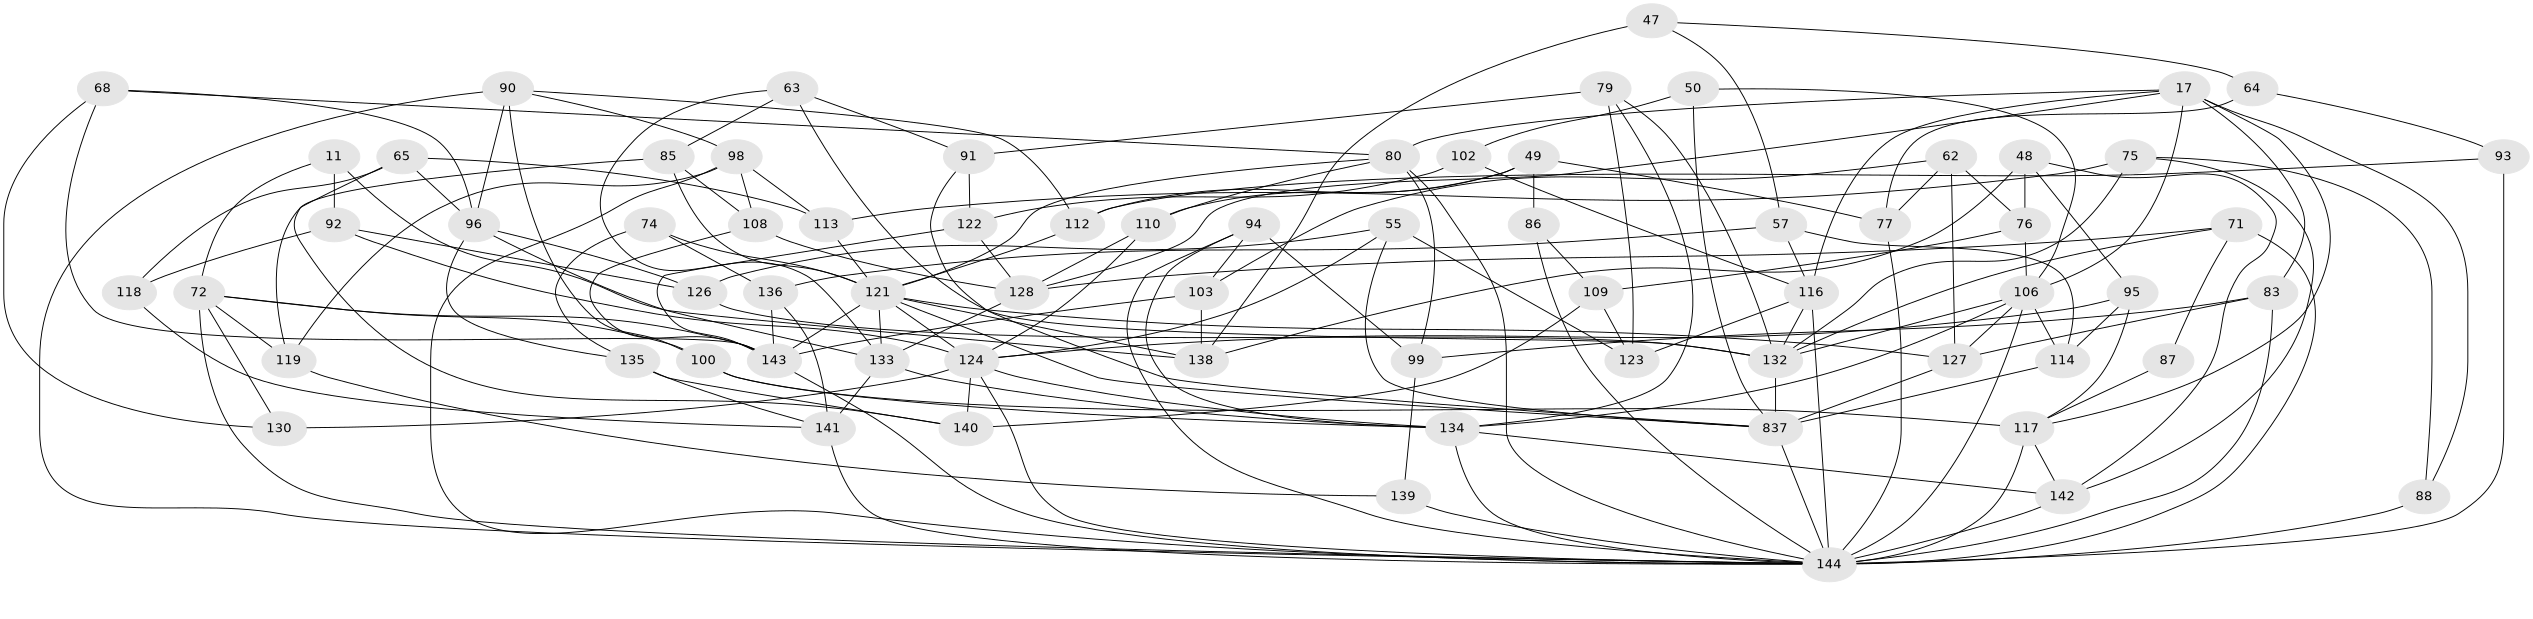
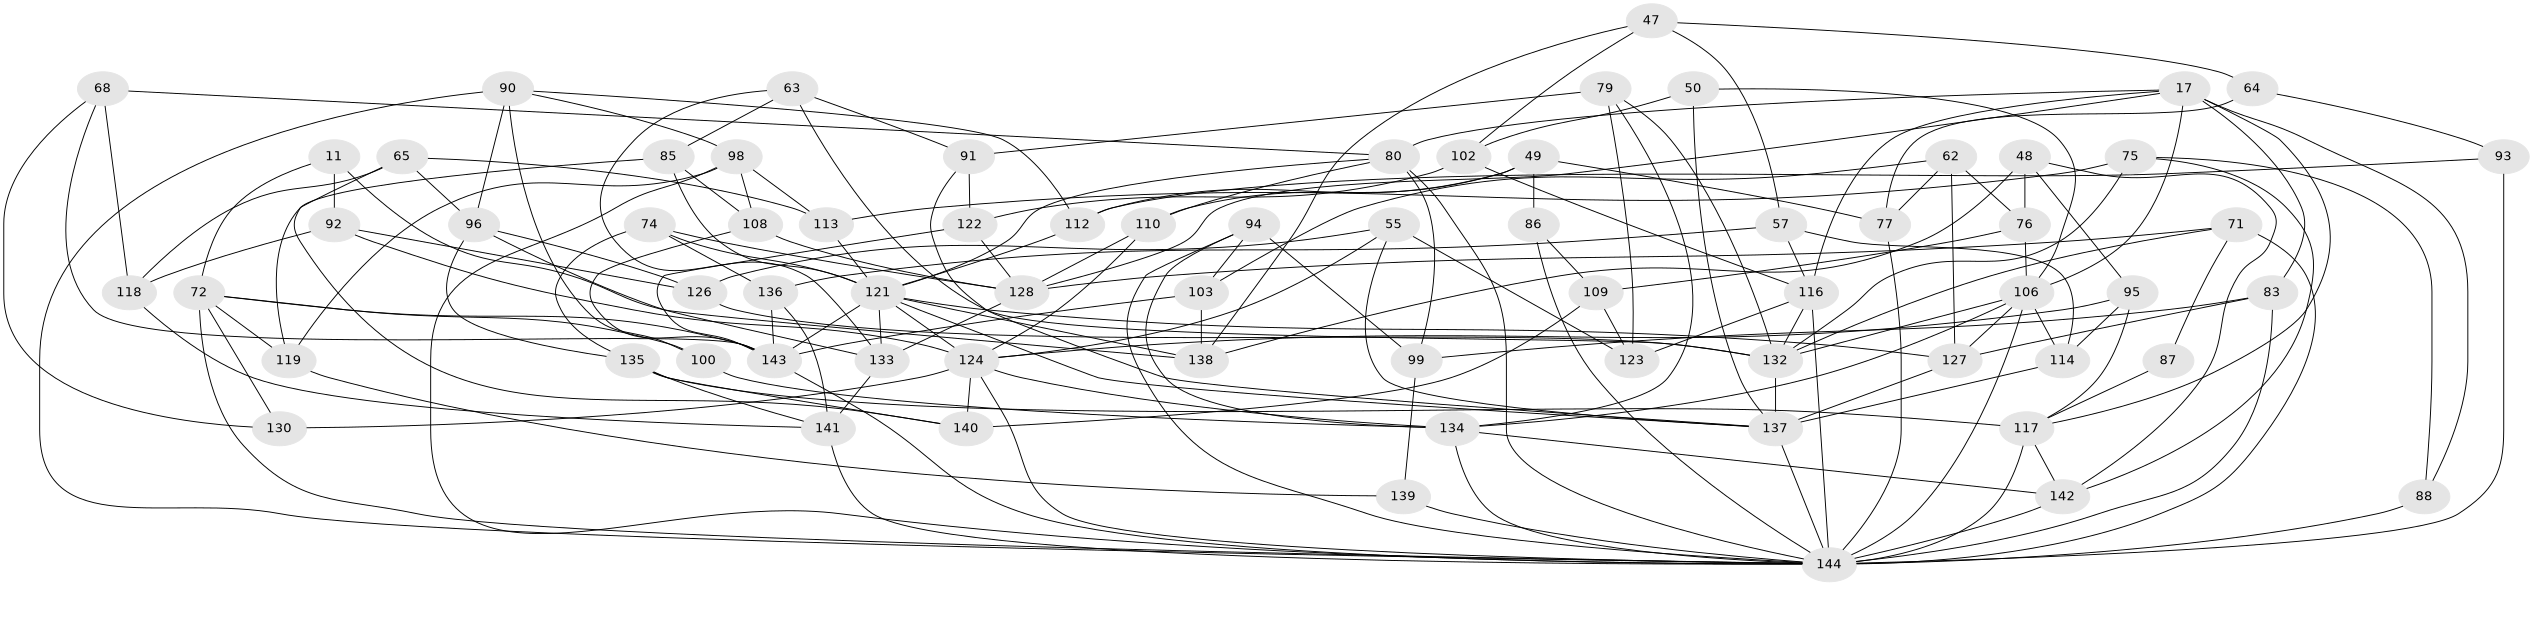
none -> (1554, 84)
(324, 107) -> (116, 191)
none -> (834, 263)
(1099, 403) -> none
(1361, 410) -> (1325, 411)
(1776, 429) -> (1776, 429)
